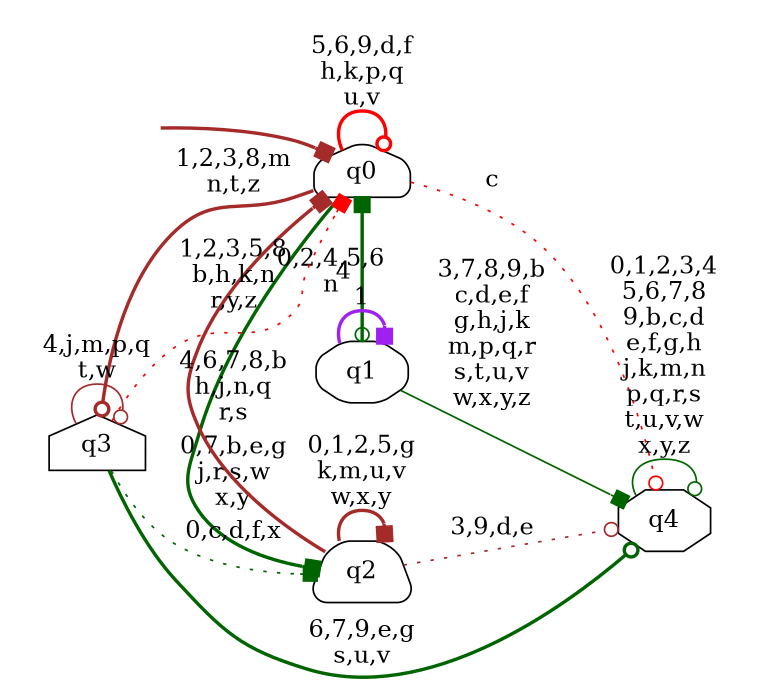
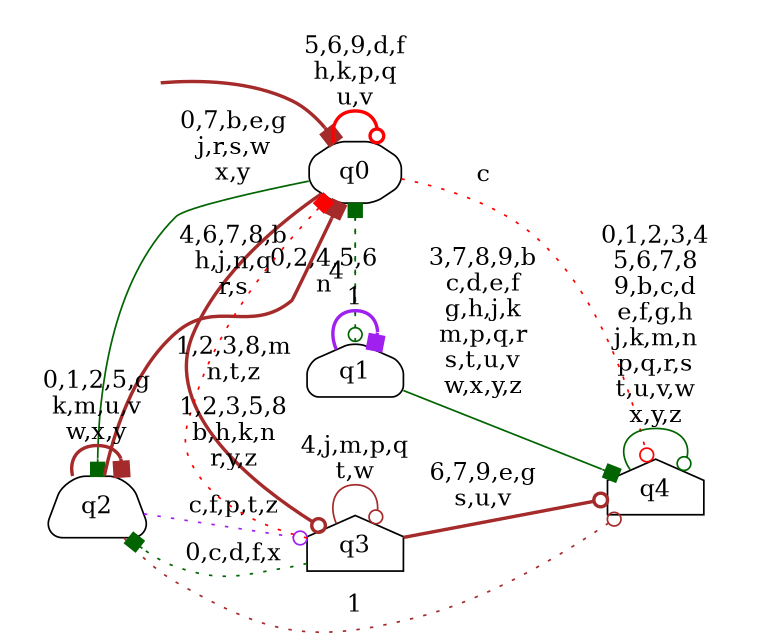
(362, 172) -> (355, 172)
(362, 278) -> (355, 281)
(362, 372) -> (355, 372)
(211, 398) -> (140, 266)
(664, 521) -> (656, 490)
none -> (219, 525)
(492, 528) -> (355, 605)
(338, 674) -> (499, 519)
